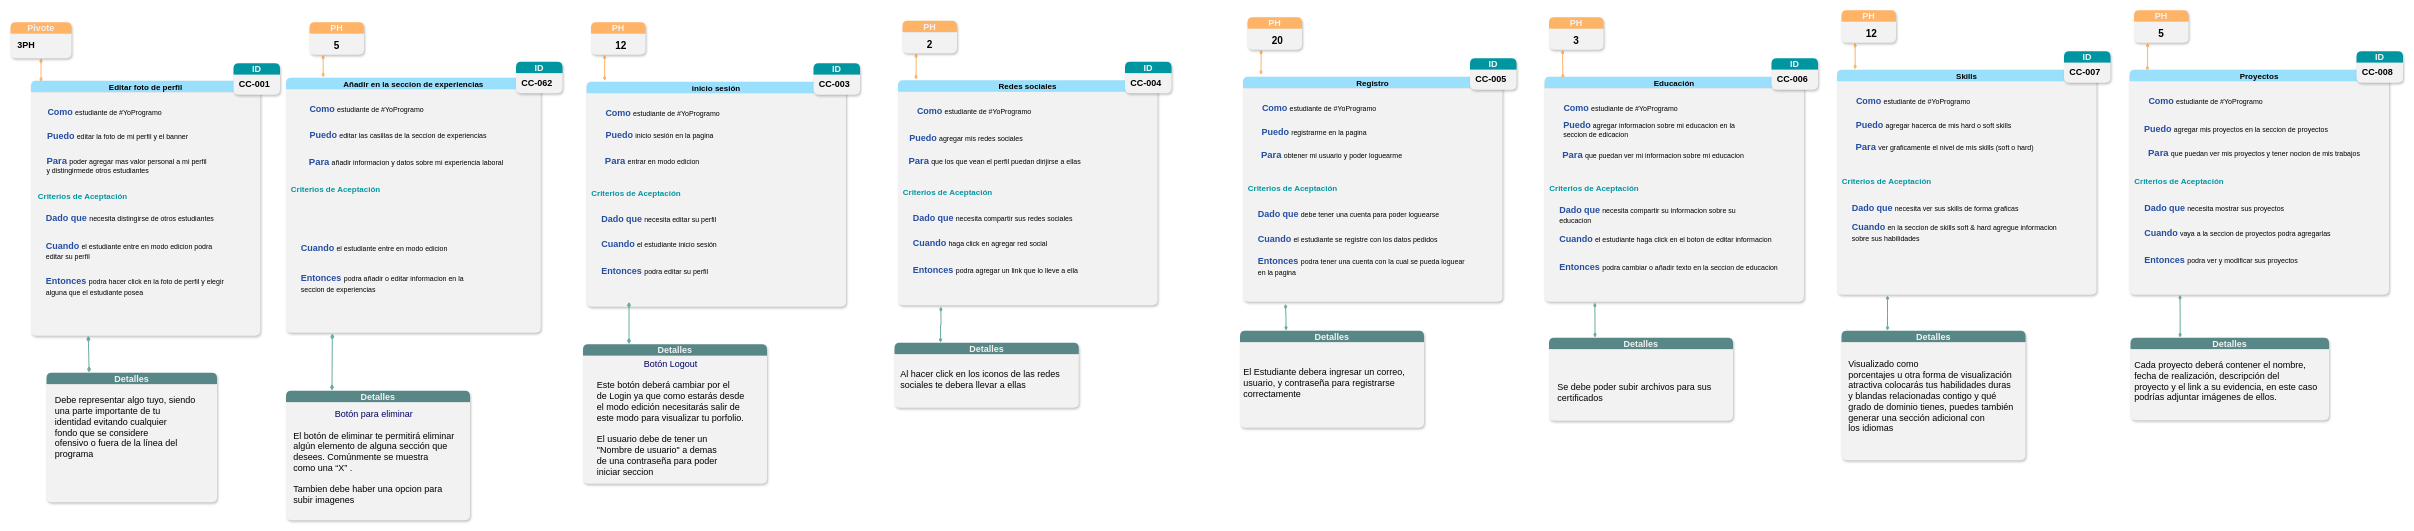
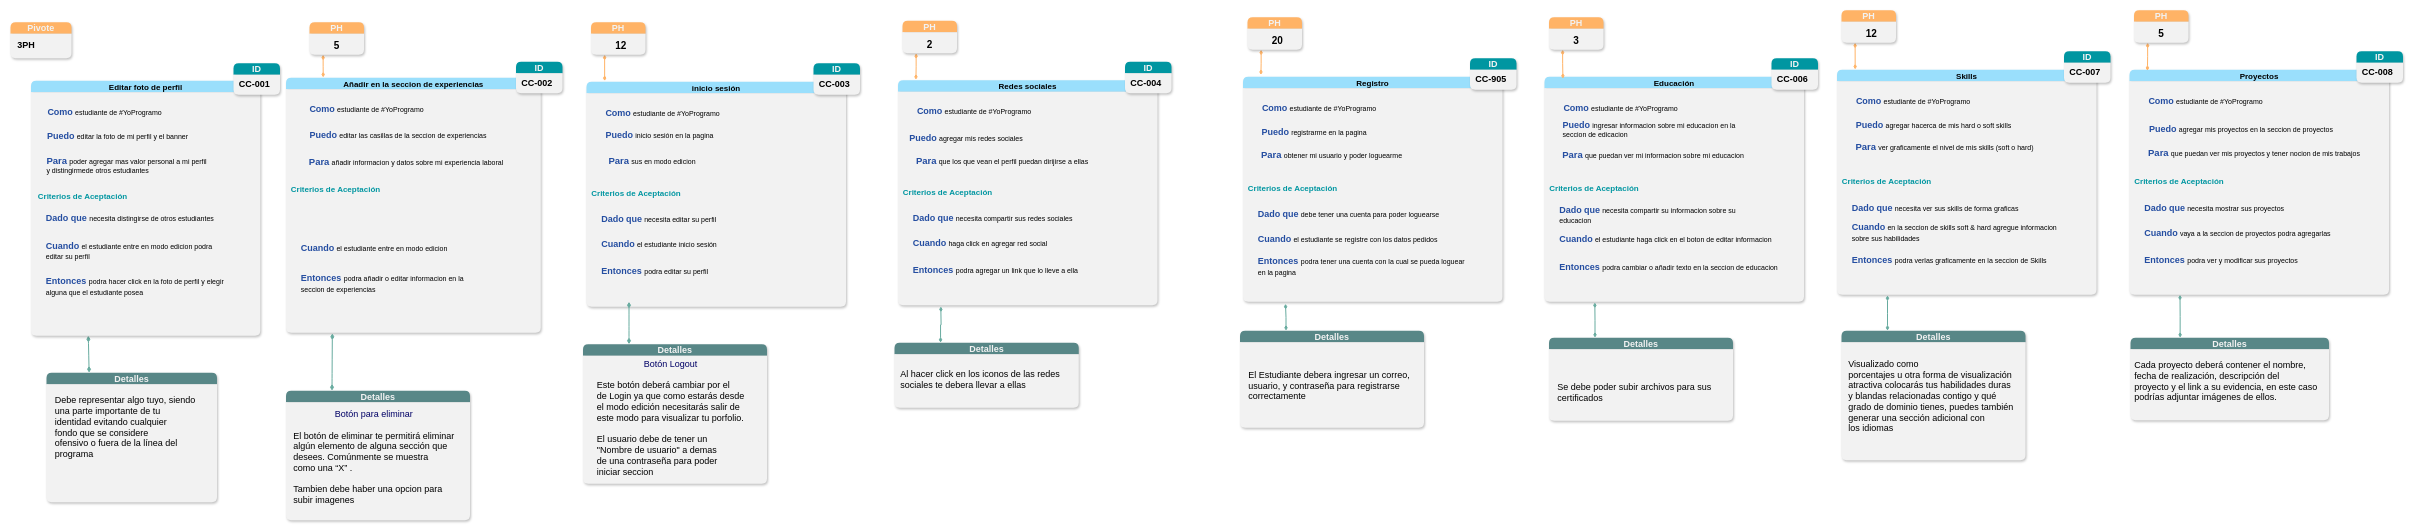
(41, 70) -> none
(1490, 79) -> (1490, 79)
(536, 83) -> (536, 83)
(1649, 129) -> (1649, 129)
(2236, 129) -> (2241, 129)
(652, 161) -> (652, 161)
(994, 161) -> (1002, 161)
none -> (1953, 260)
(1329, 383) -> (1334, 386)
